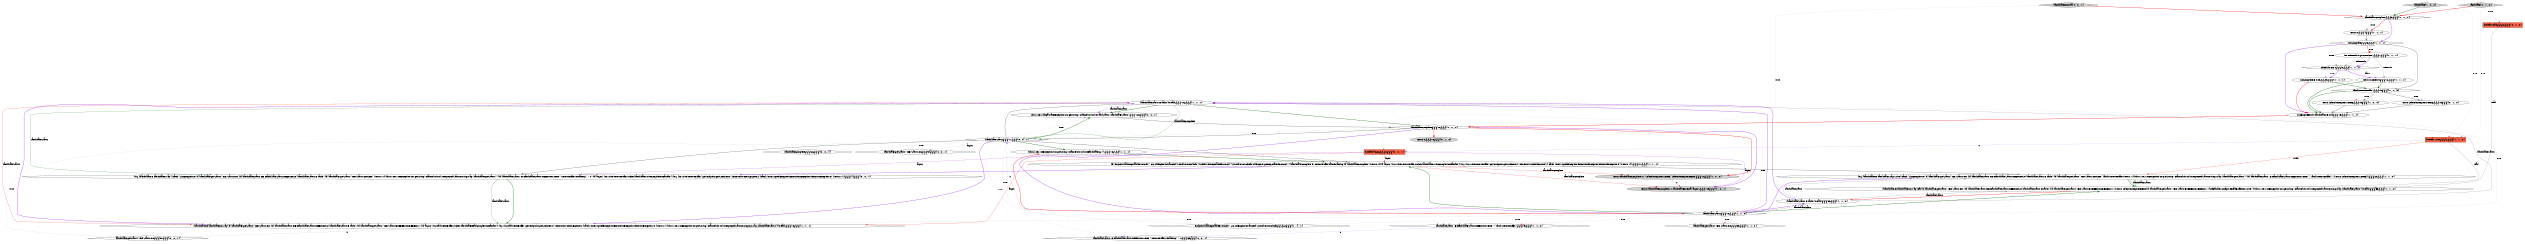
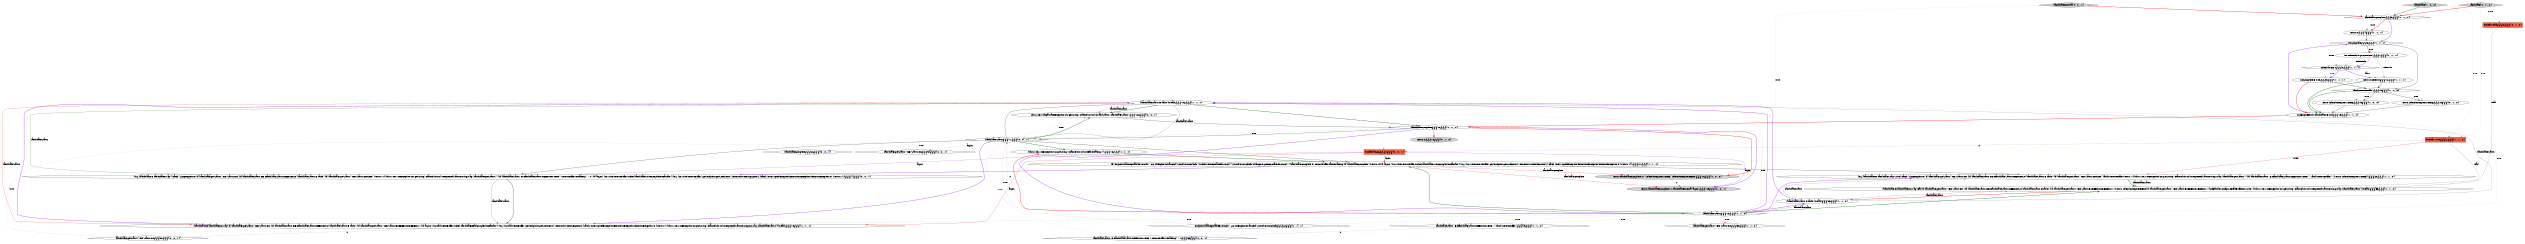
(2286, 60) -> (2288, 62)
(1184, 121) -> (1184, 121)
